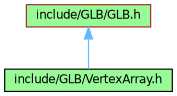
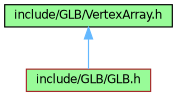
(89, 54) -> (89, 54)
